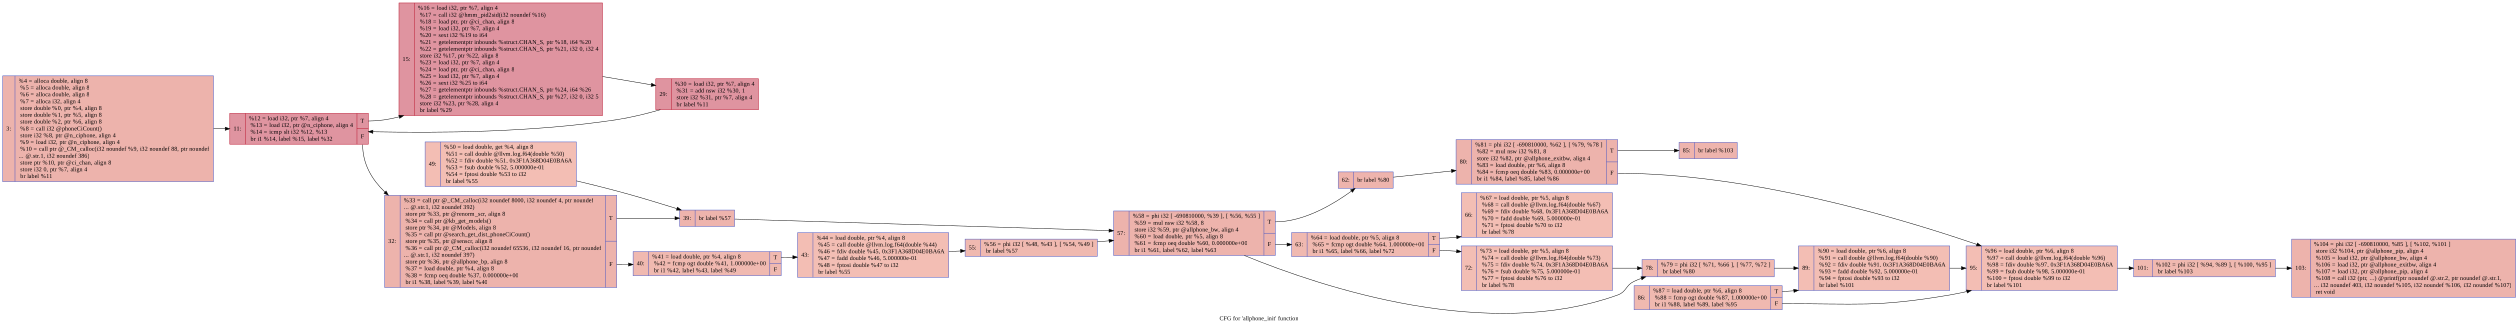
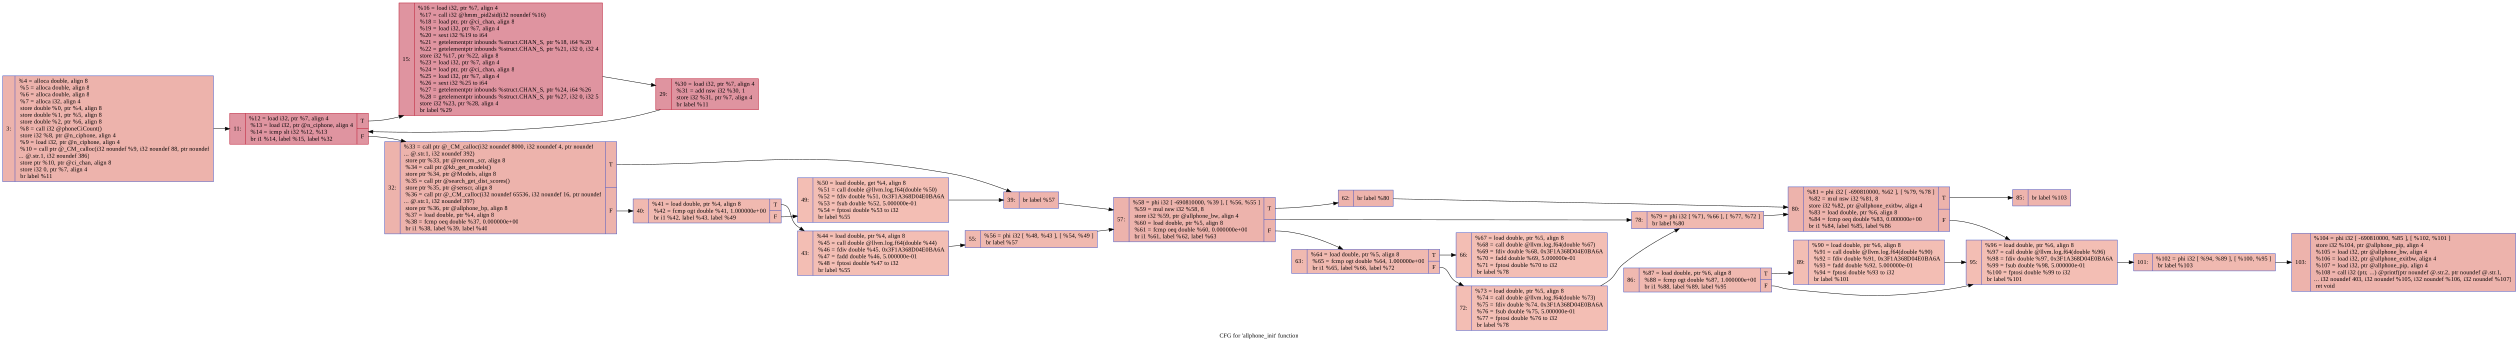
none -> (787, 217)
(467, 234) -> (457, 181)
(1784, 268) -> (1774, 215)
